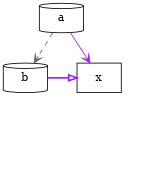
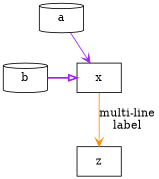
(46, 44) -> none
none -> (99, 161)
